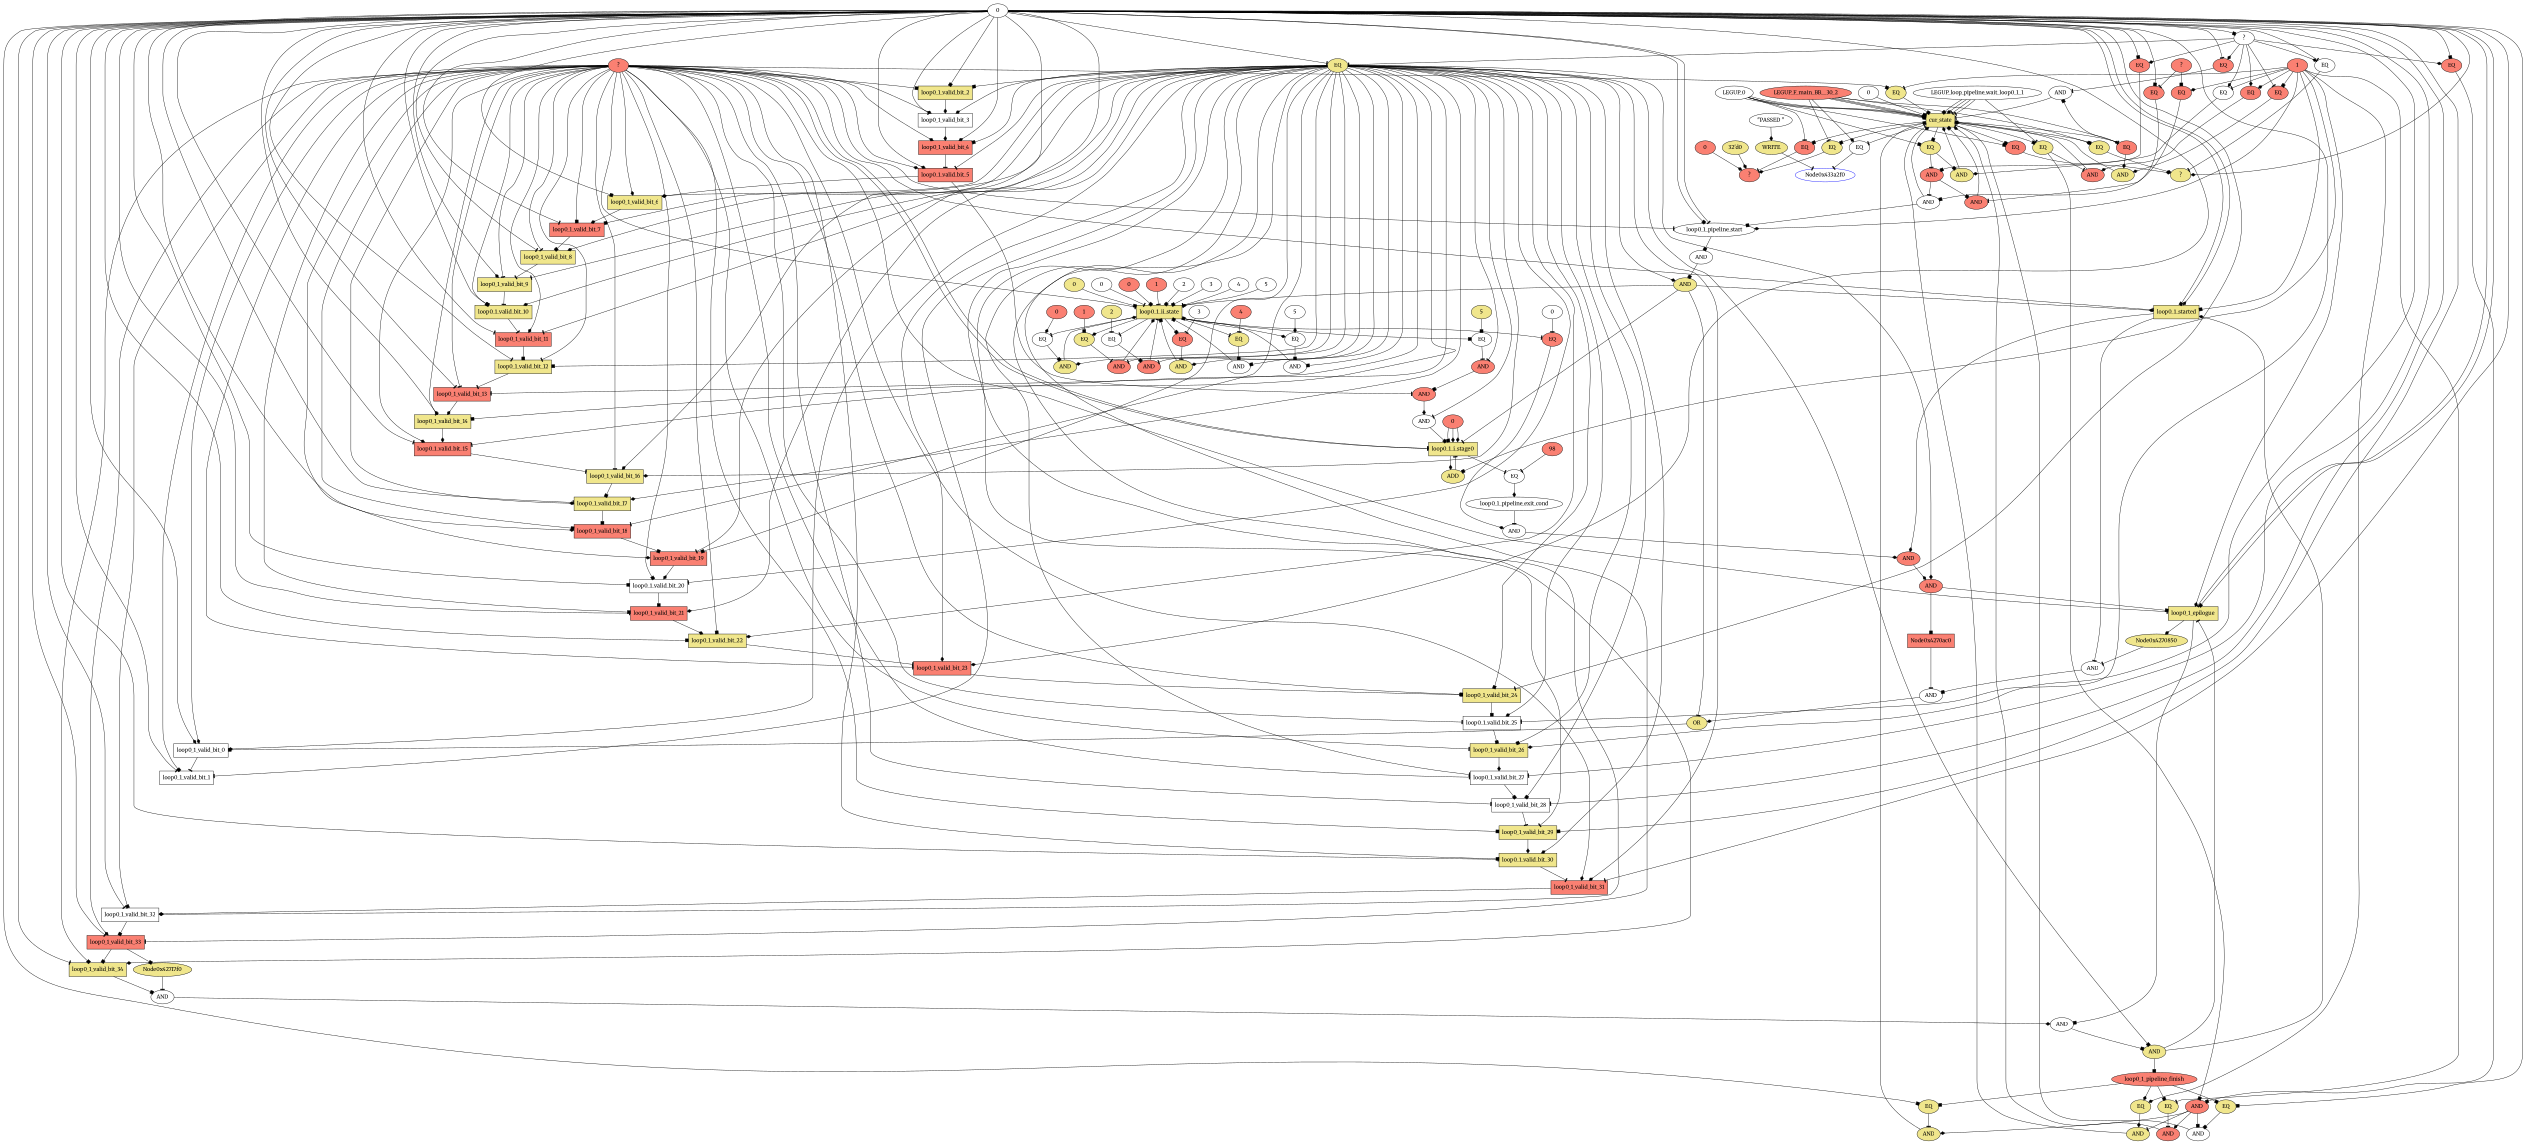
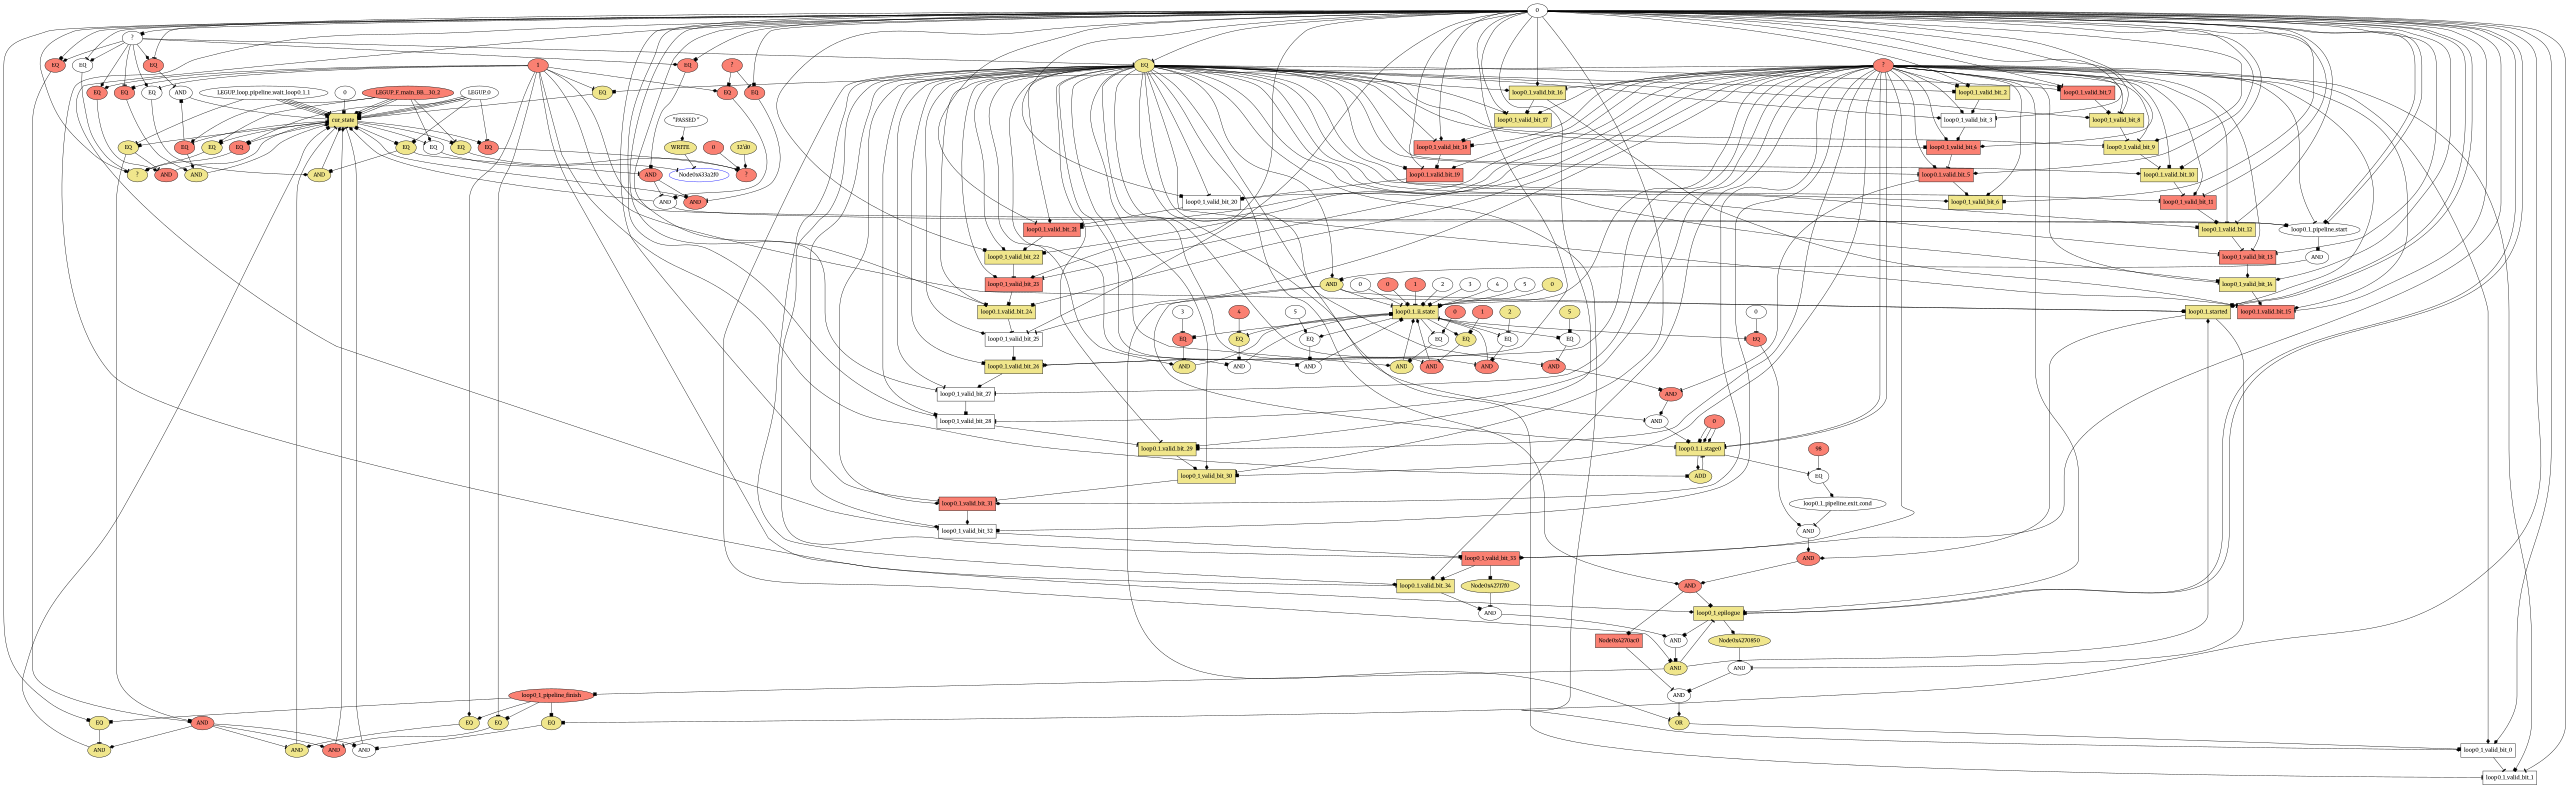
(608, 215) -> none
(528, 463) -> (1873, 258)
(1492, 707) -> (1010, 325)
